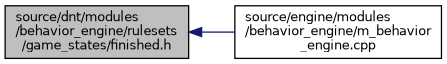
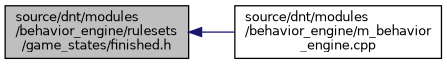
(338, 32) -> (338, 32)
